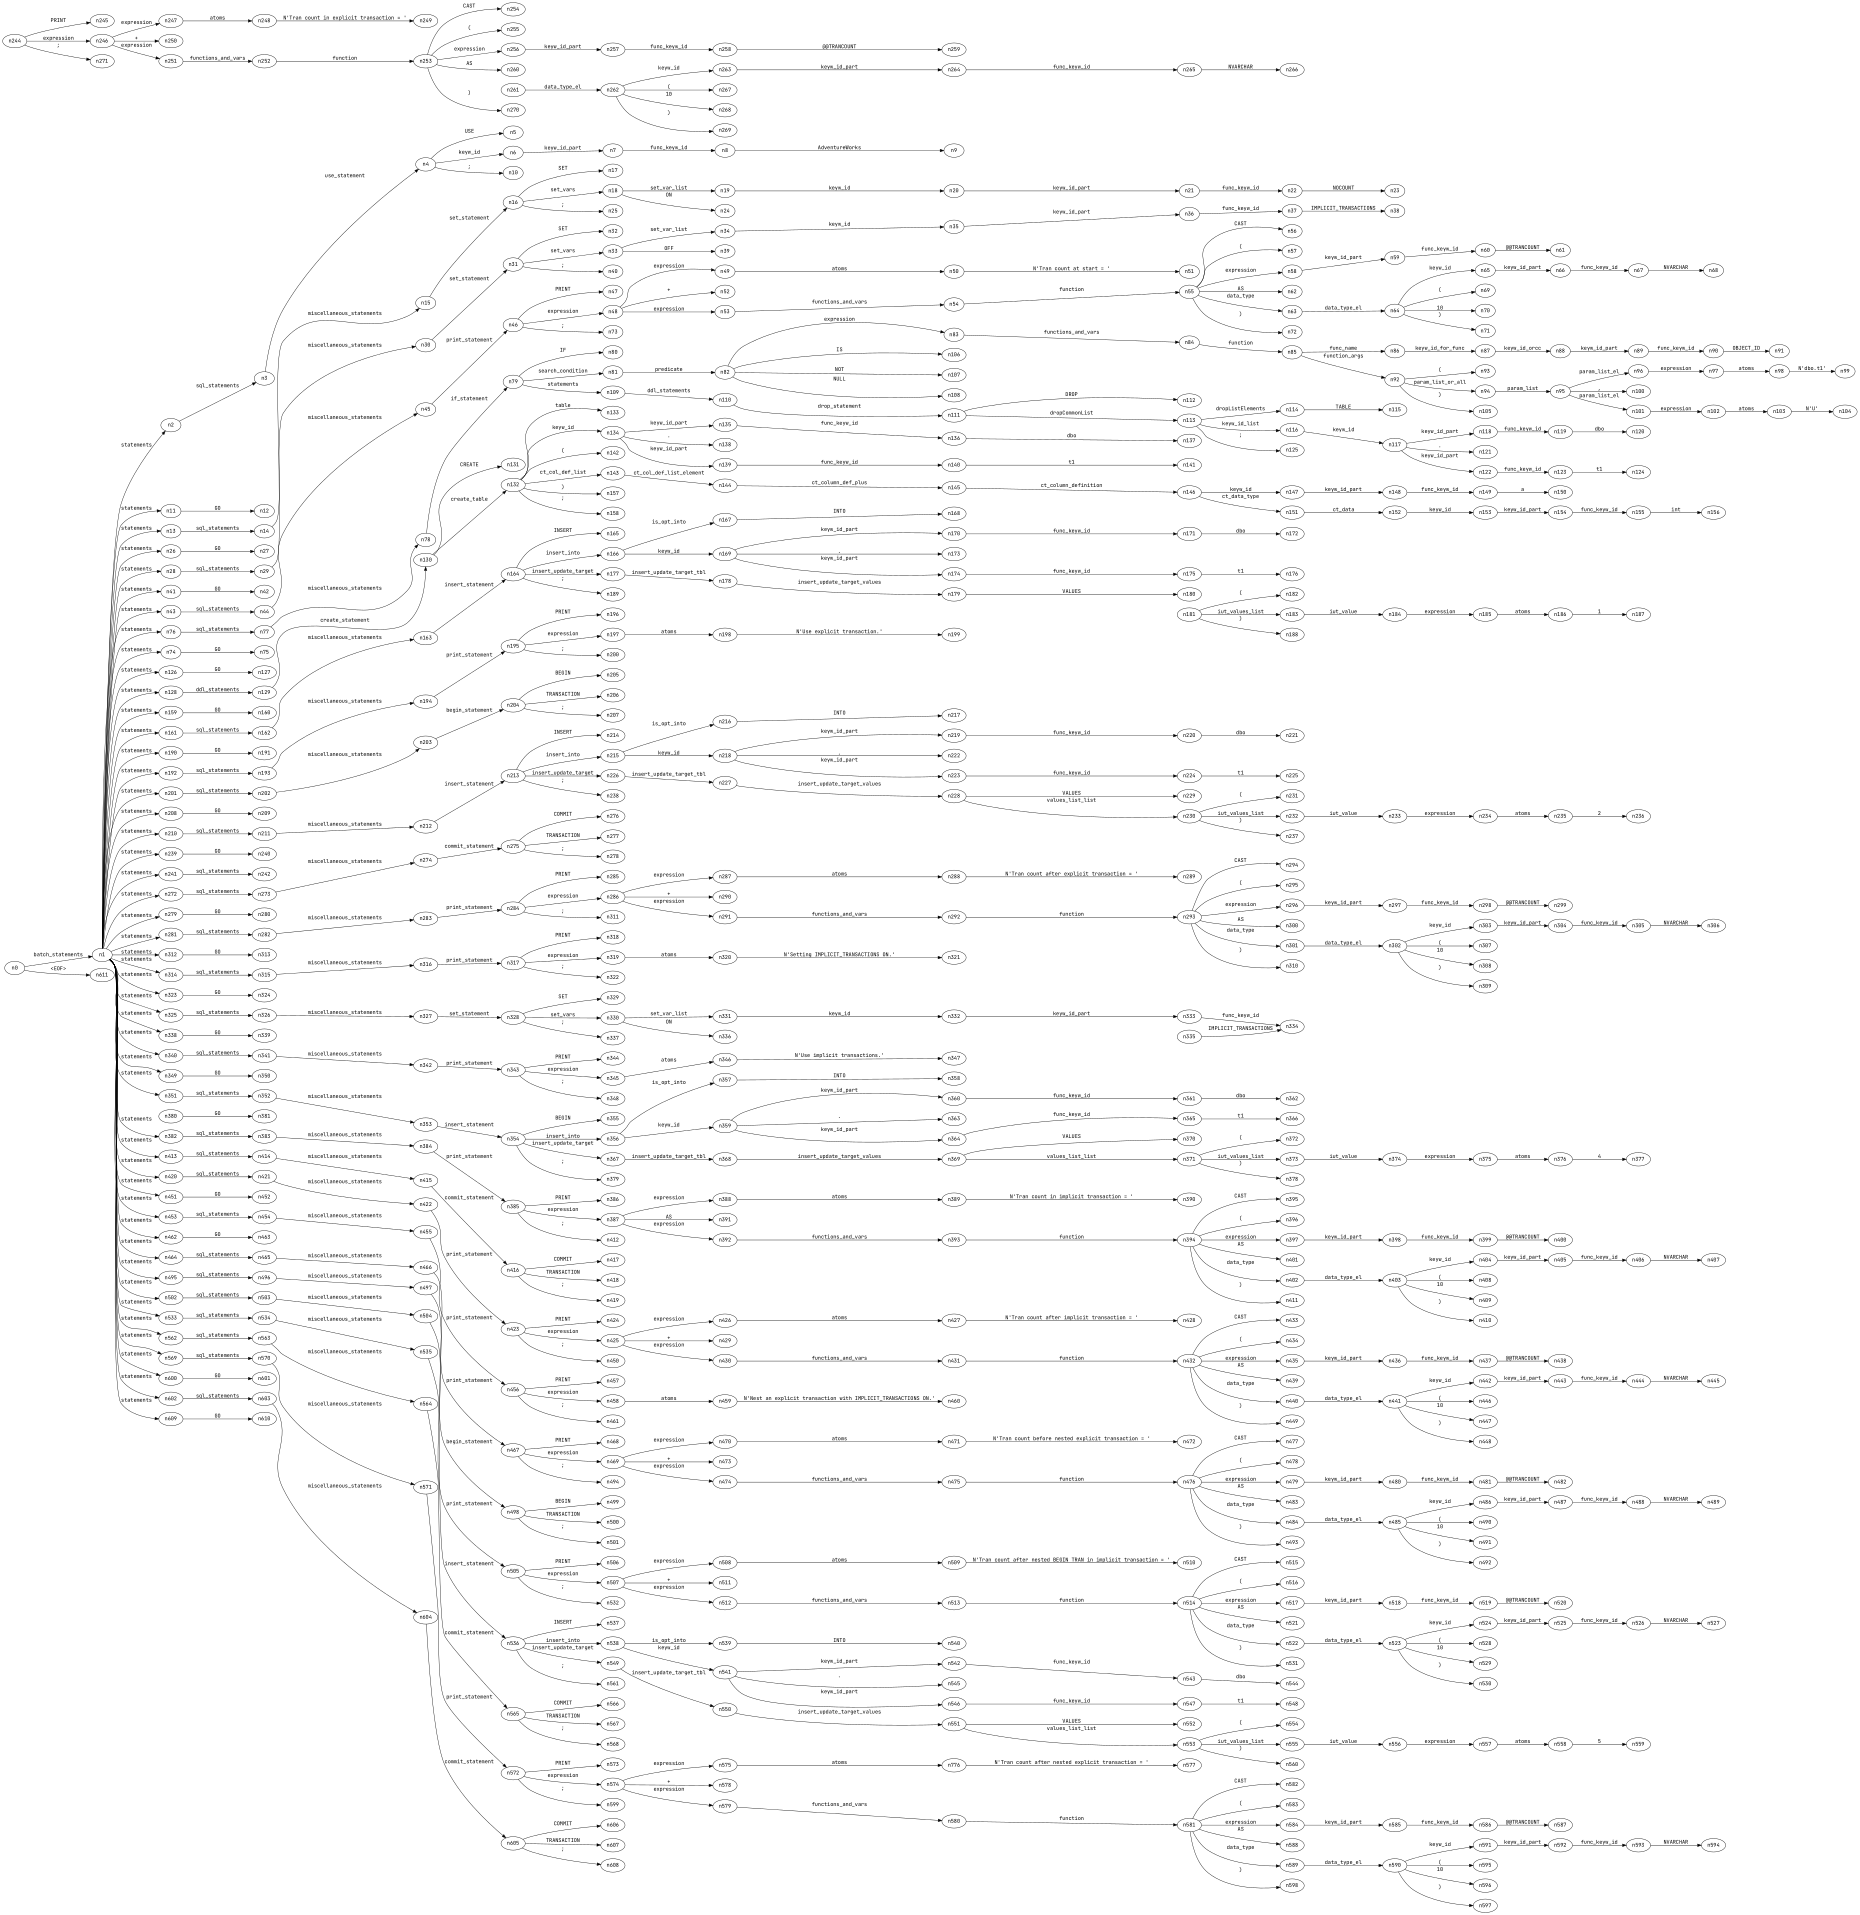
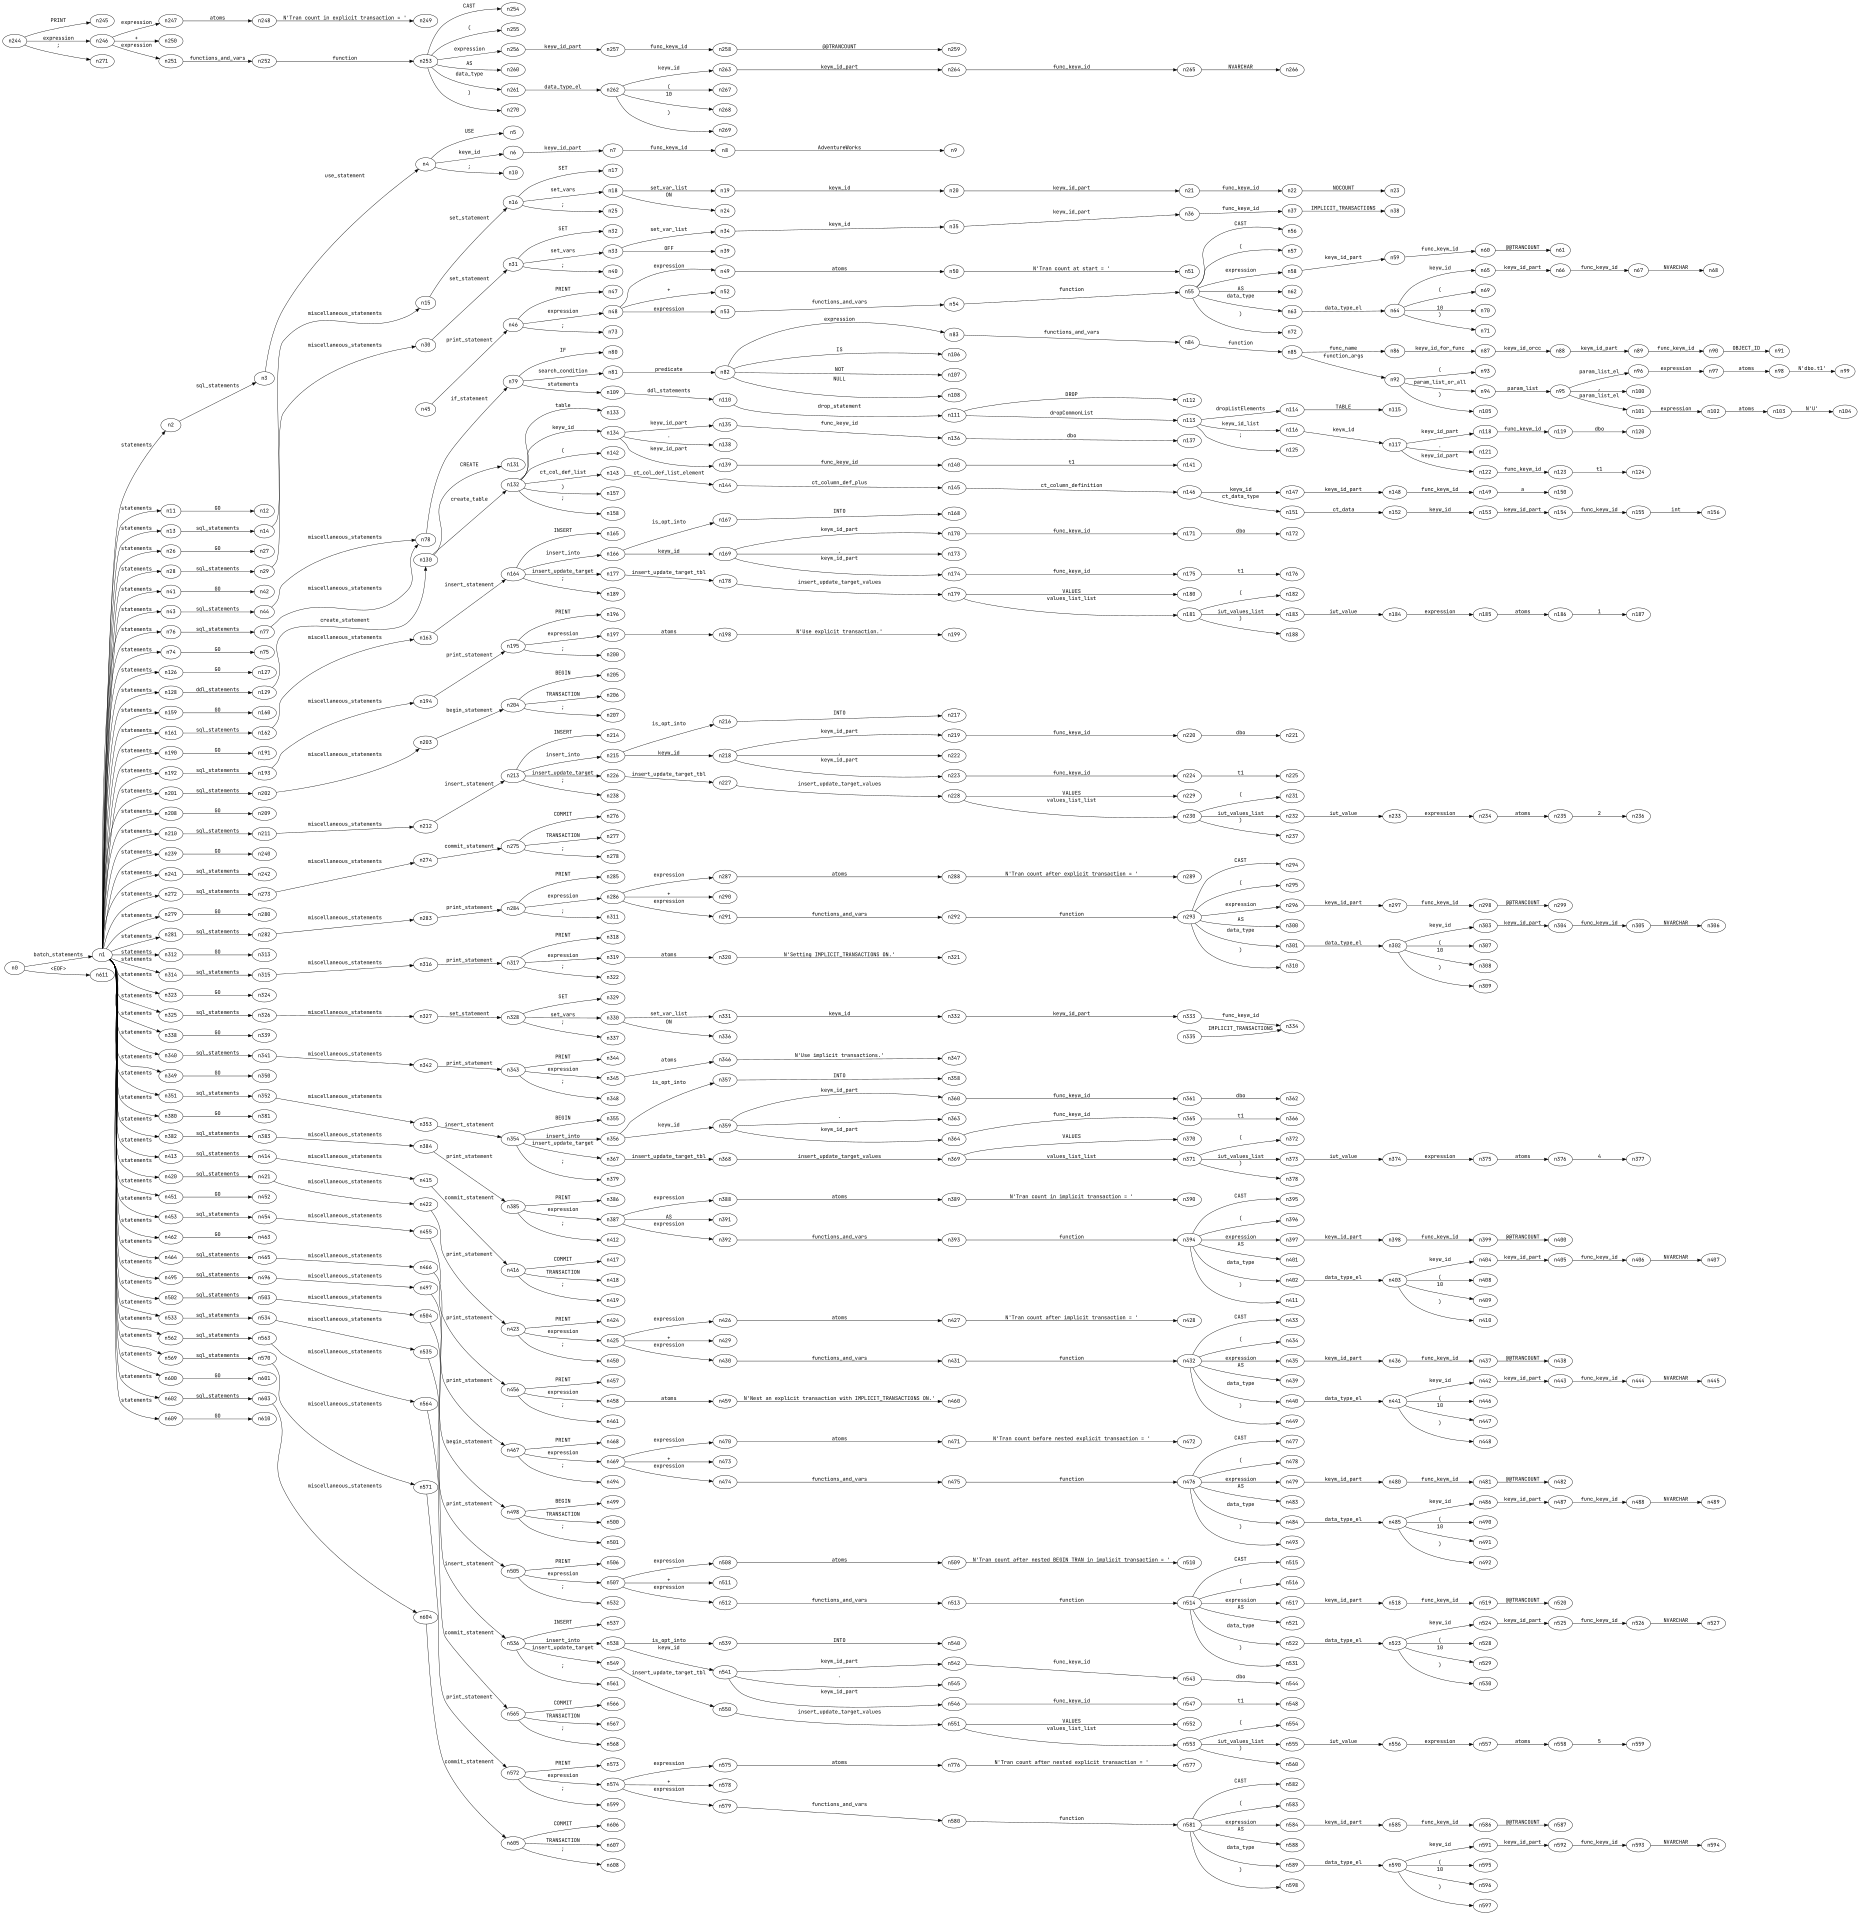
none -> (462, 83)
(312, 492) -> (331, 556)
none -> (1068, 614)
none -> (117, 1048)
